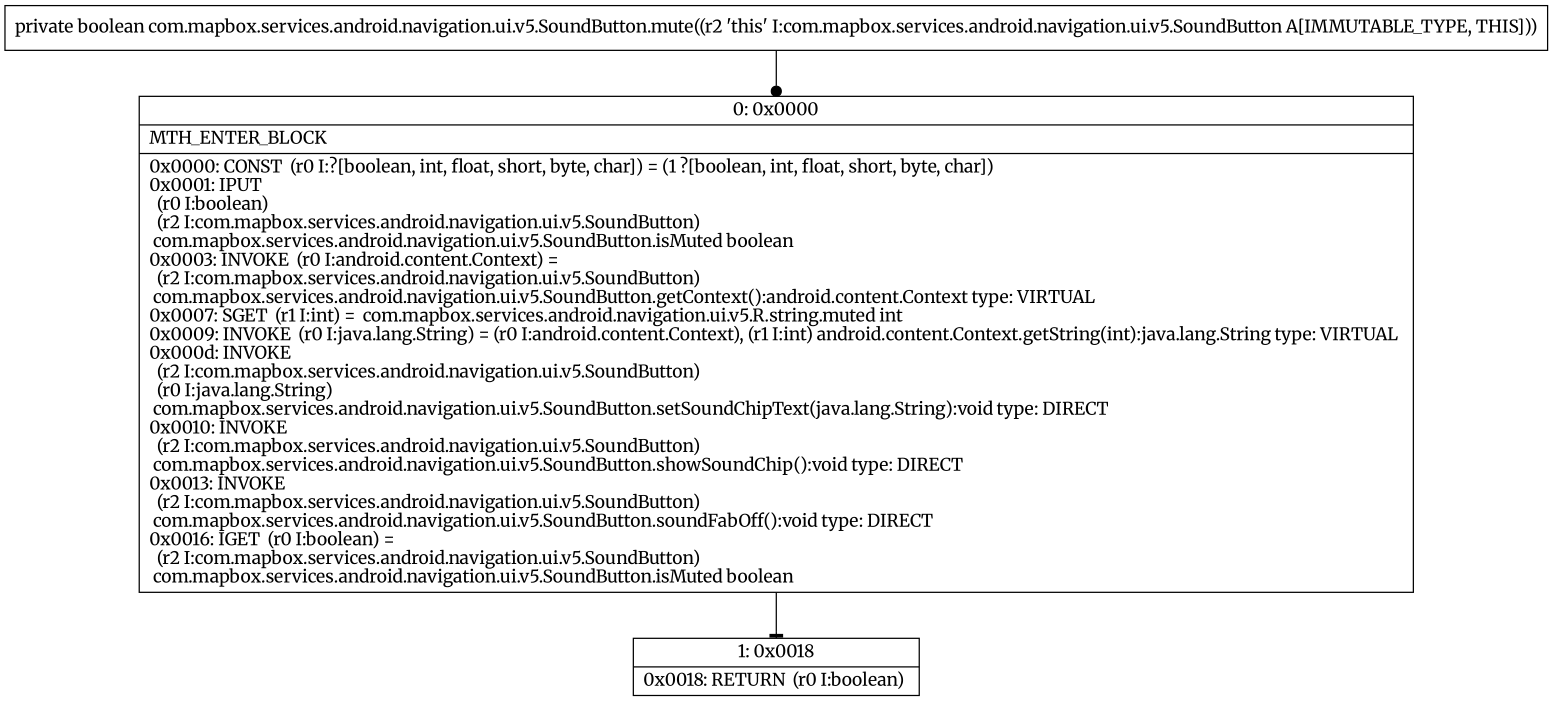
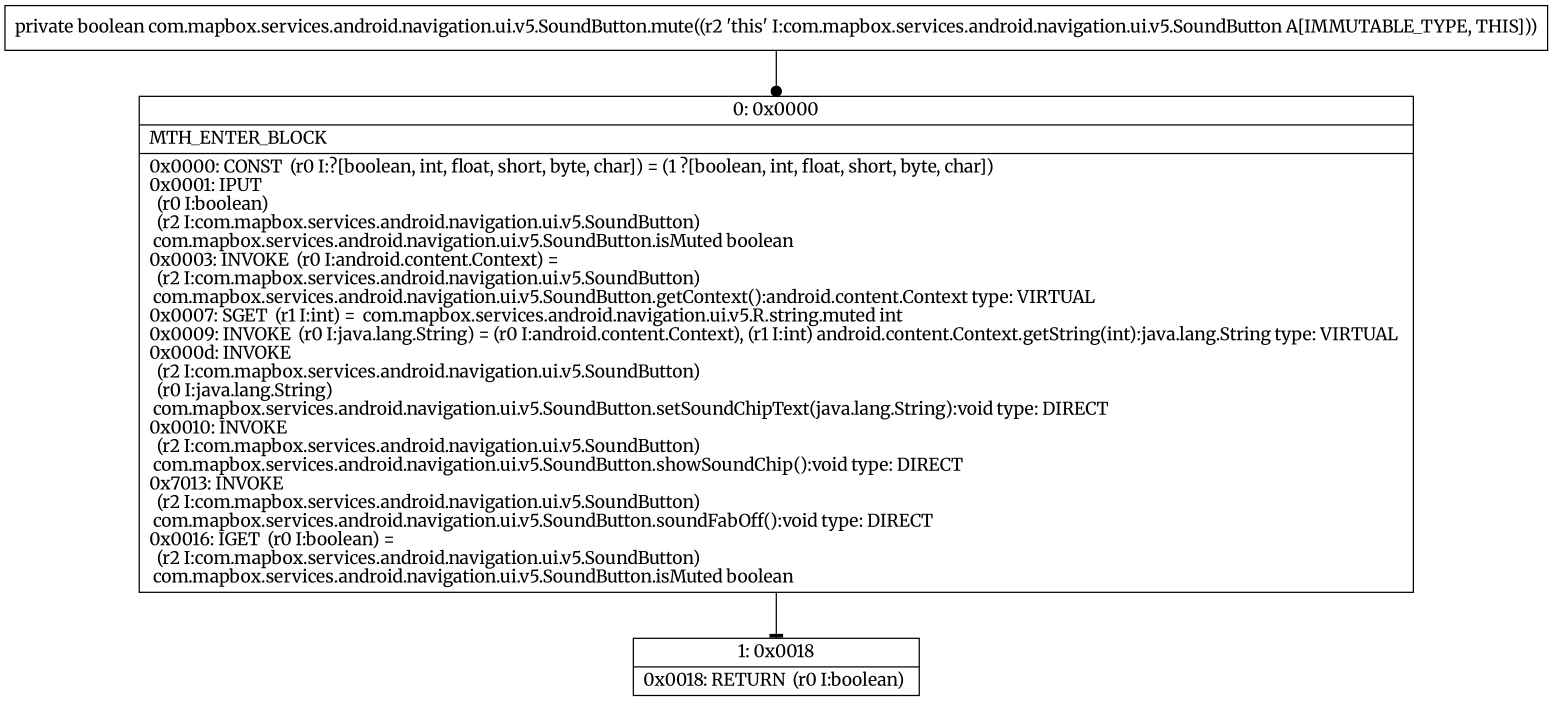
(221, 484) -> (221, 484)
